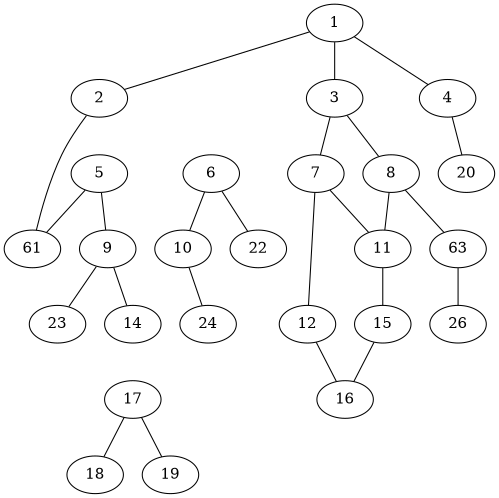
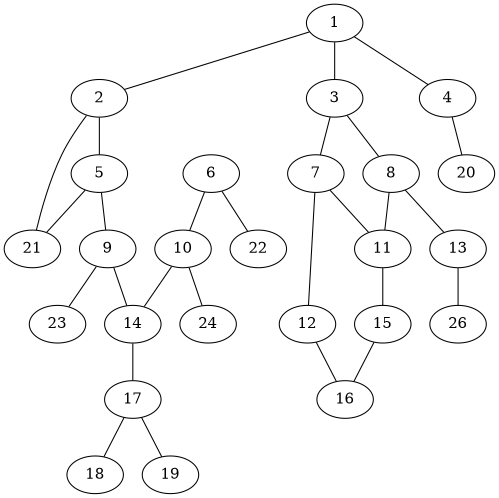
none -> (99, 136)
(32, 249) -> (32, 249)
(458, 249) -> (458, 249)
none -> (158, 287)
none -> (133, 362)
